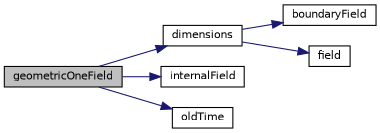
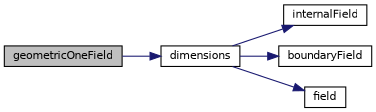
(136, 77) -> (258, 37)
(203, 118) -> none
